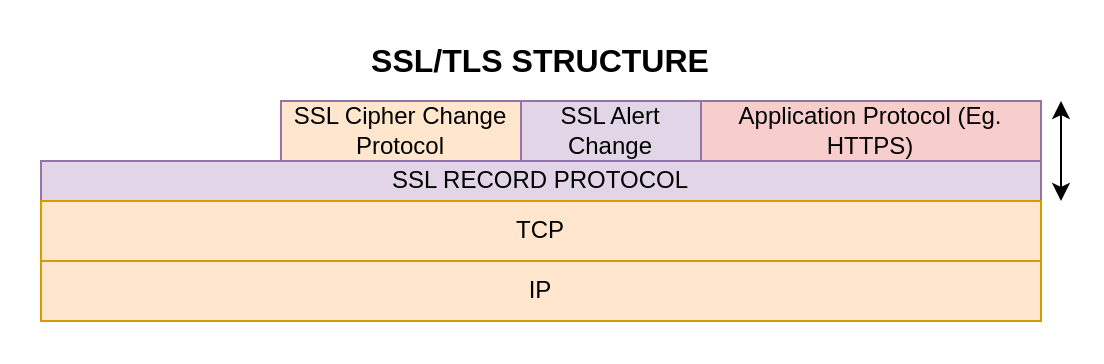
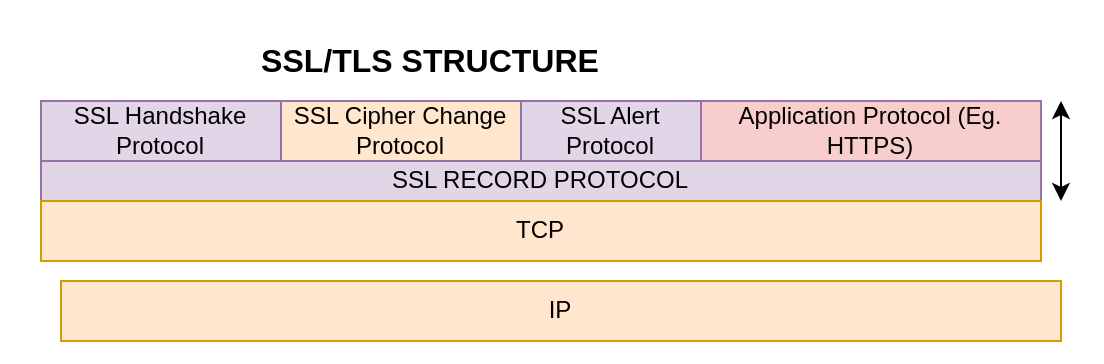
(541, 61) -> (431, 61)
none -> (161, 131)
(611, 131) -> (611, 131)
(541, 291) -> (561, 311)
